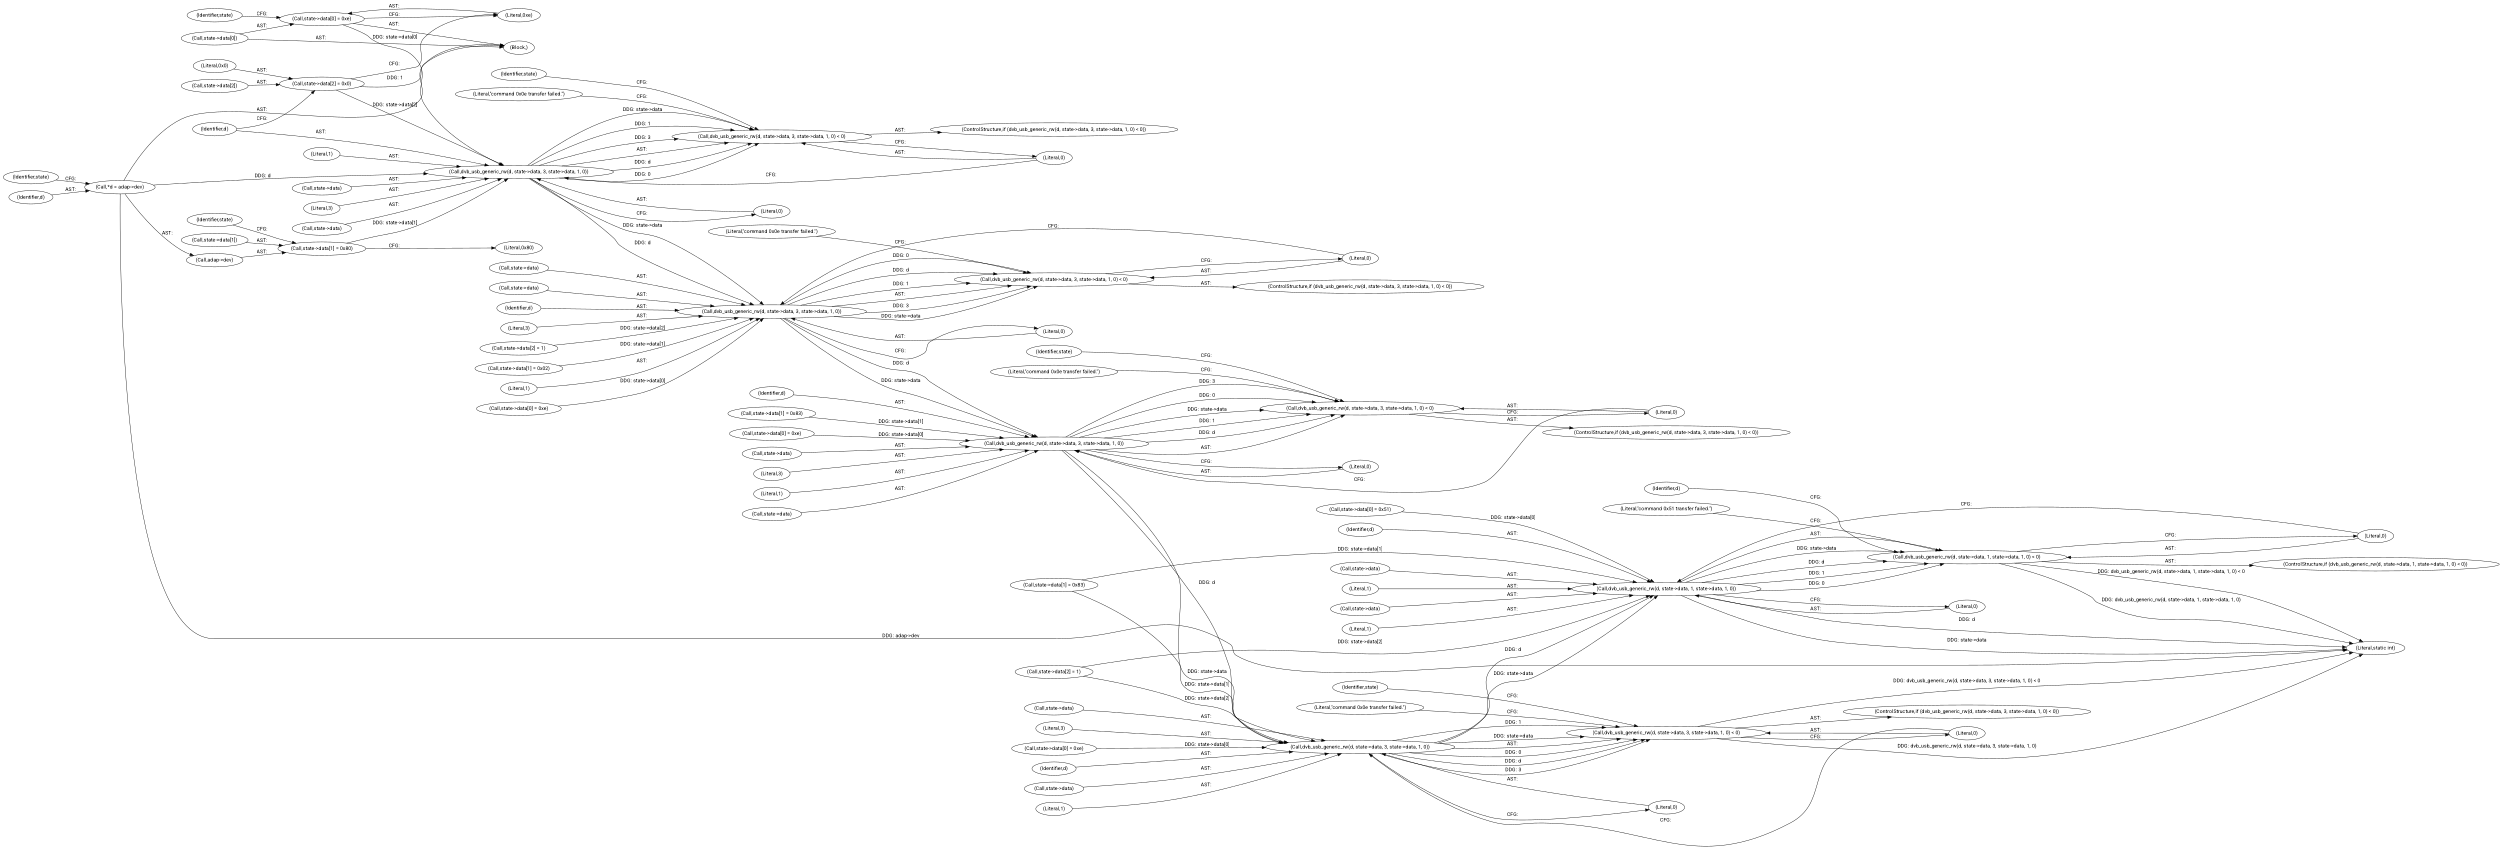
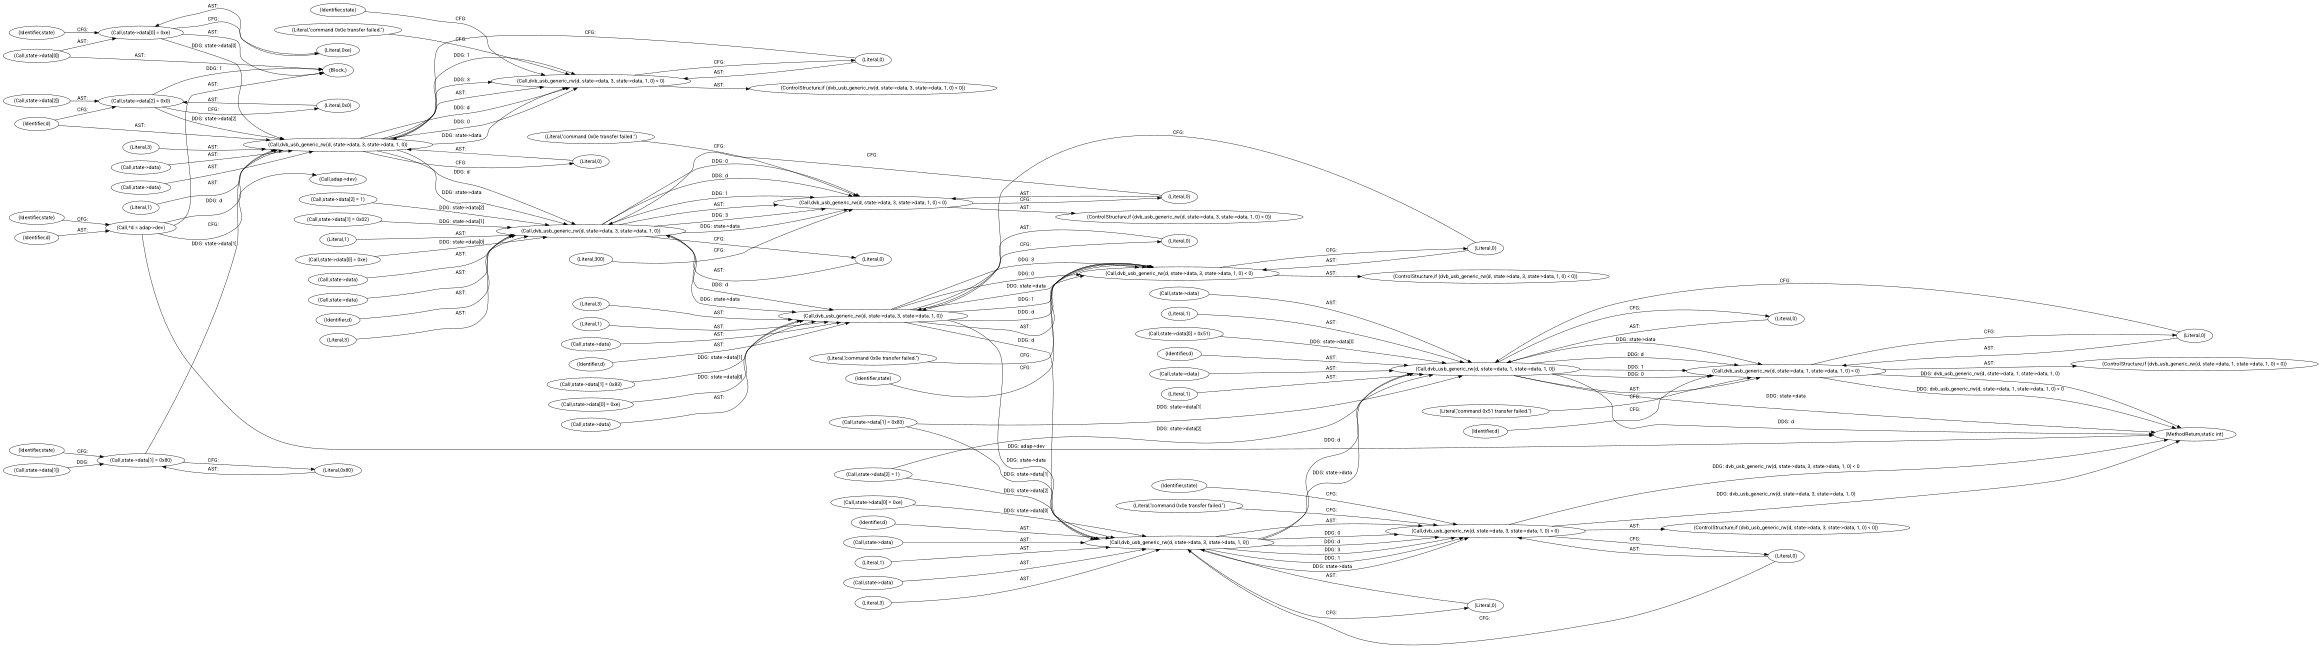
(421, 49) -> (238, 114)
(168, 233) -> (214, 225)
(263, 241) -> (84, 462)
(261, 255) -> (240, 475)
none -> (591, 259)
(2376, 648) -> (2195, 434)
